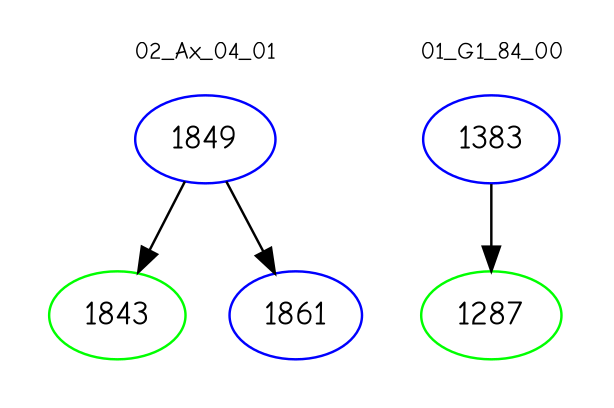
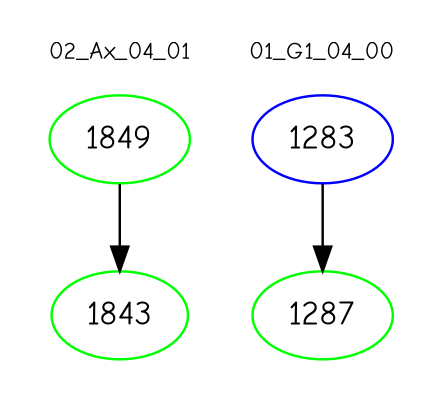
(493, 53) -> (323, 53)
(205, 139) -> (120, 139)
(491, 139) -> (323, 139)
(296, 315) -> none
